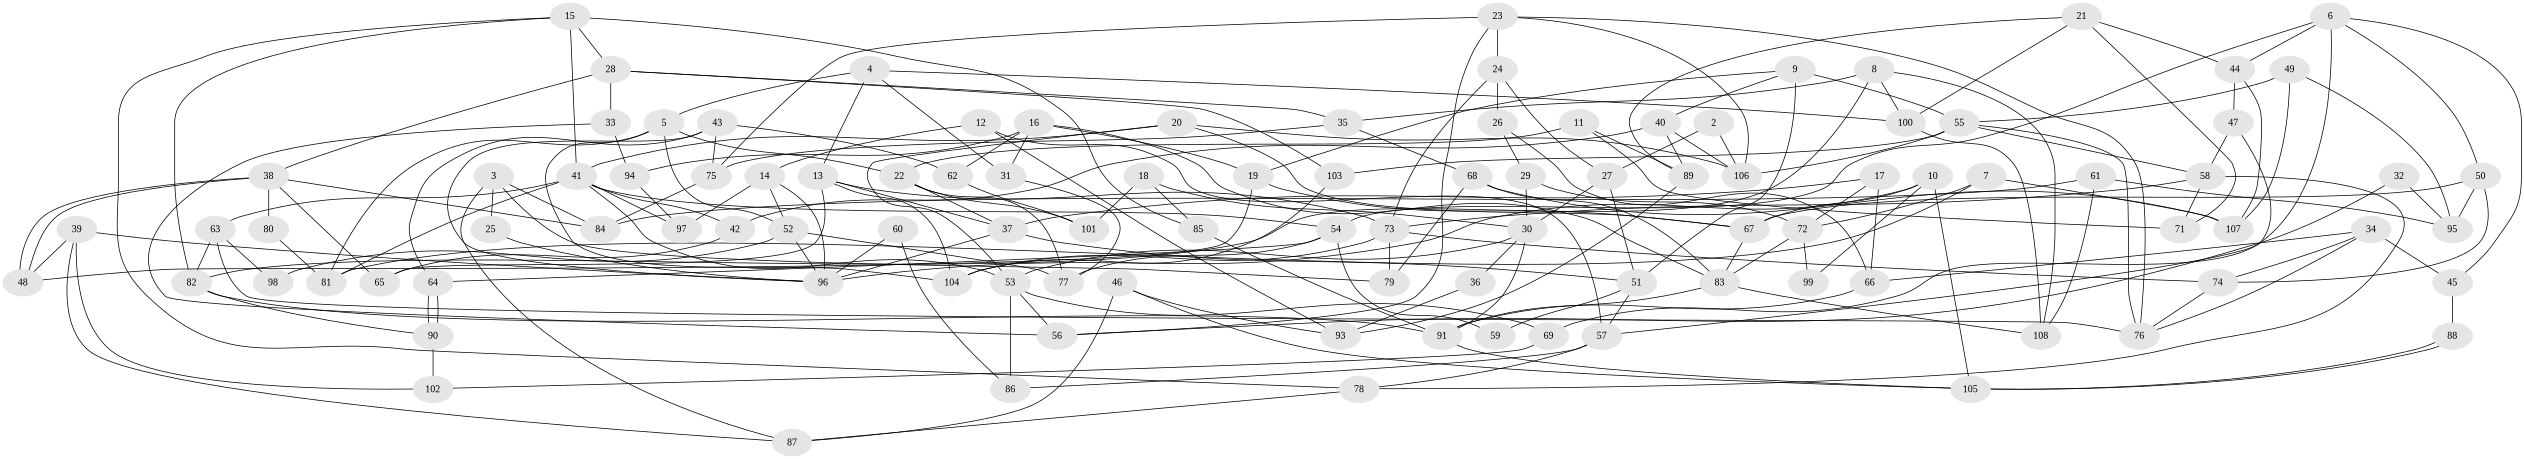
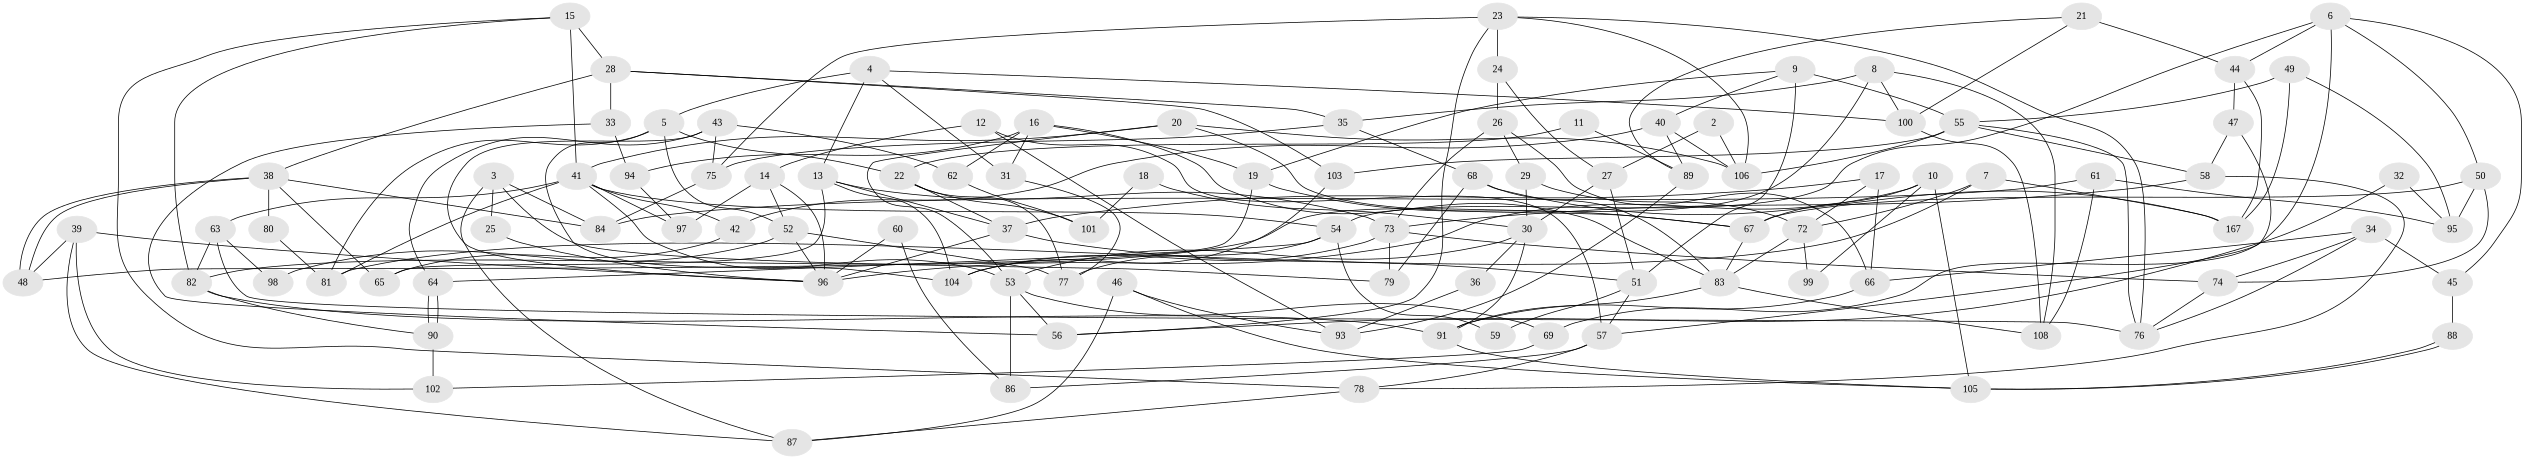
(1439, 133) -> (1437, 171)
(1199, 229) -> none
(2180, 229) -> none
(2233, 229) -> (2233, 229)
